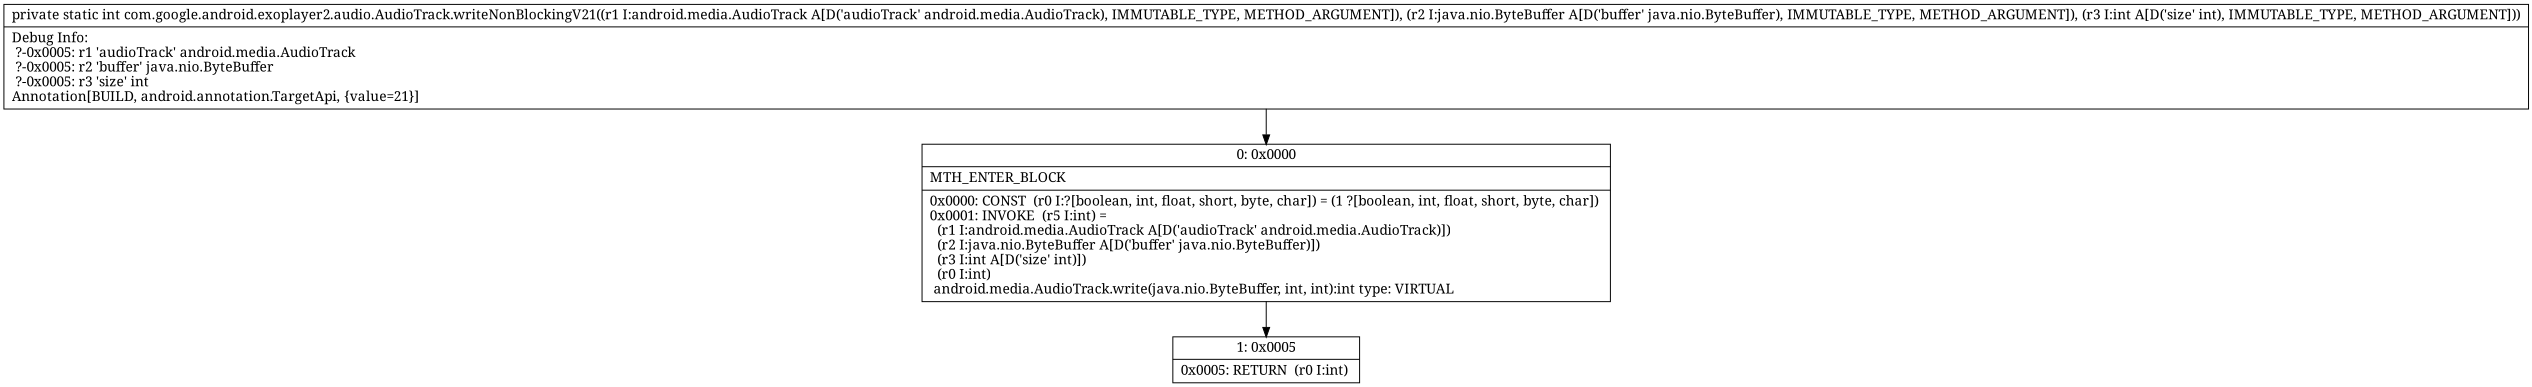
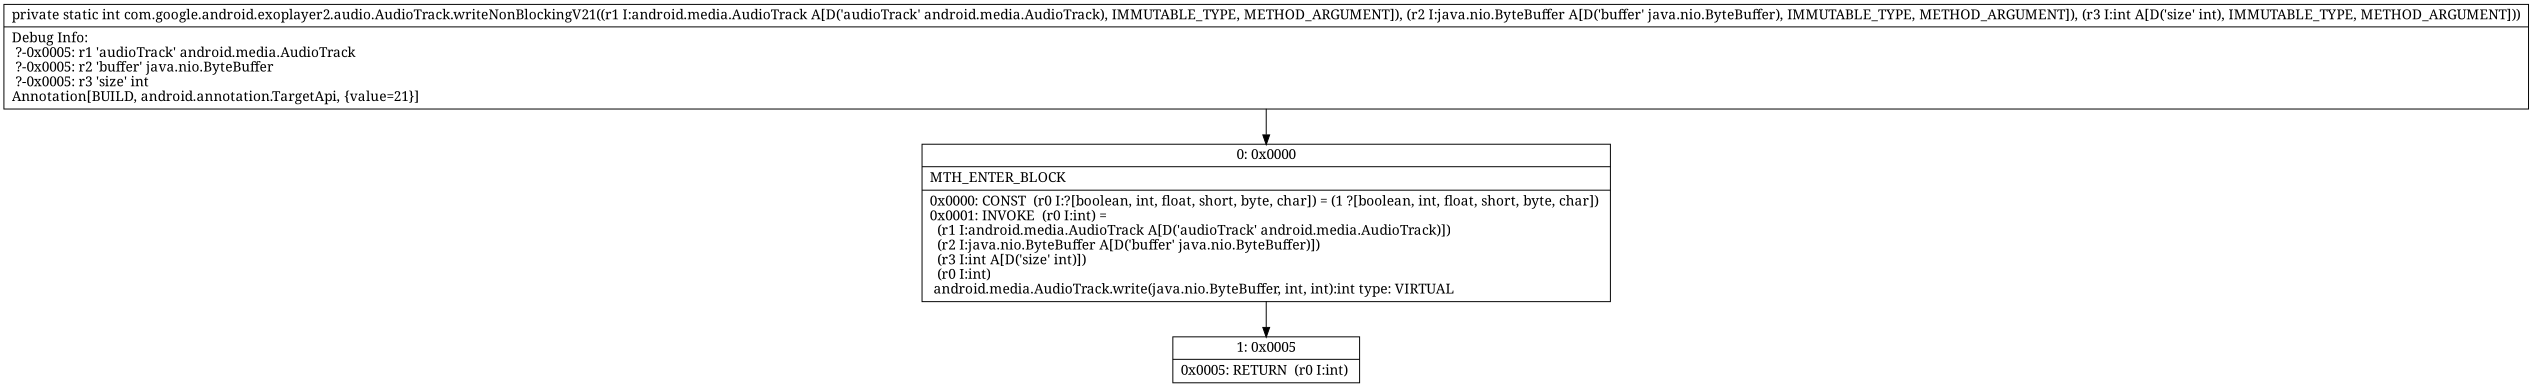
(1020, 216) -> (1020, 216)
